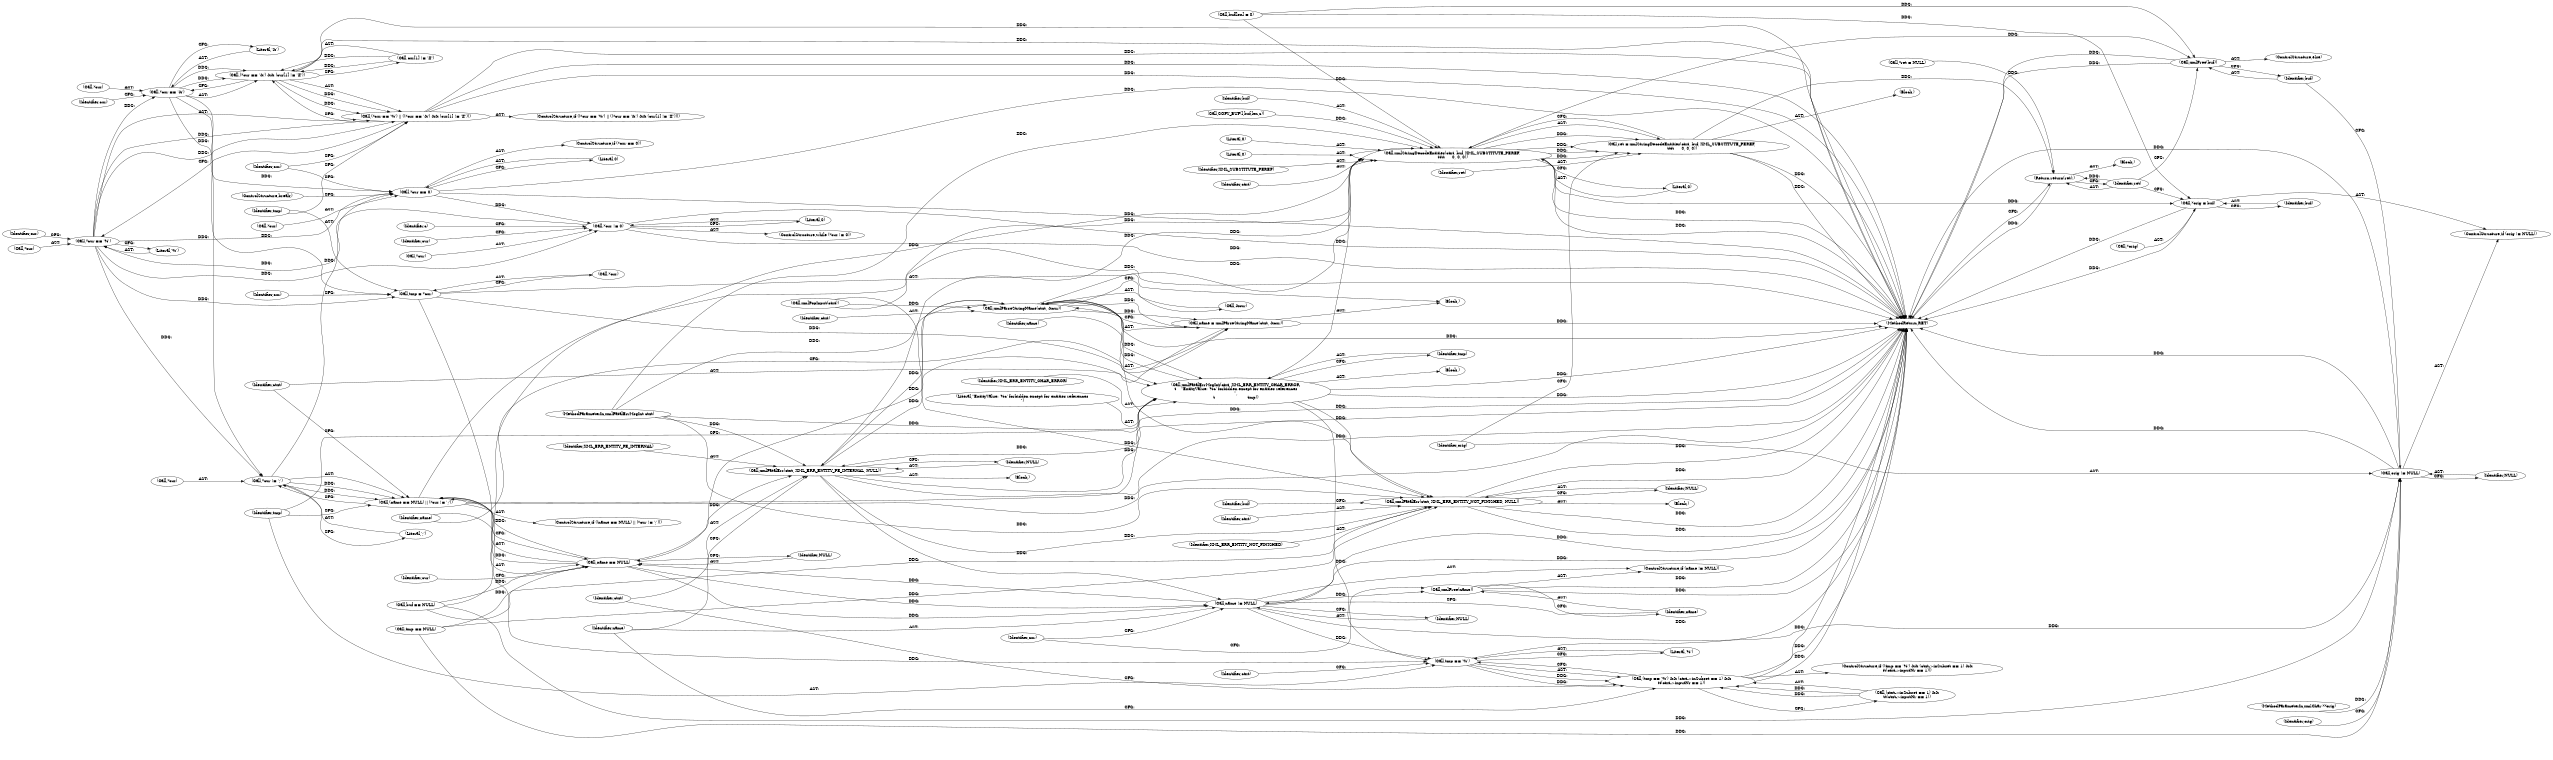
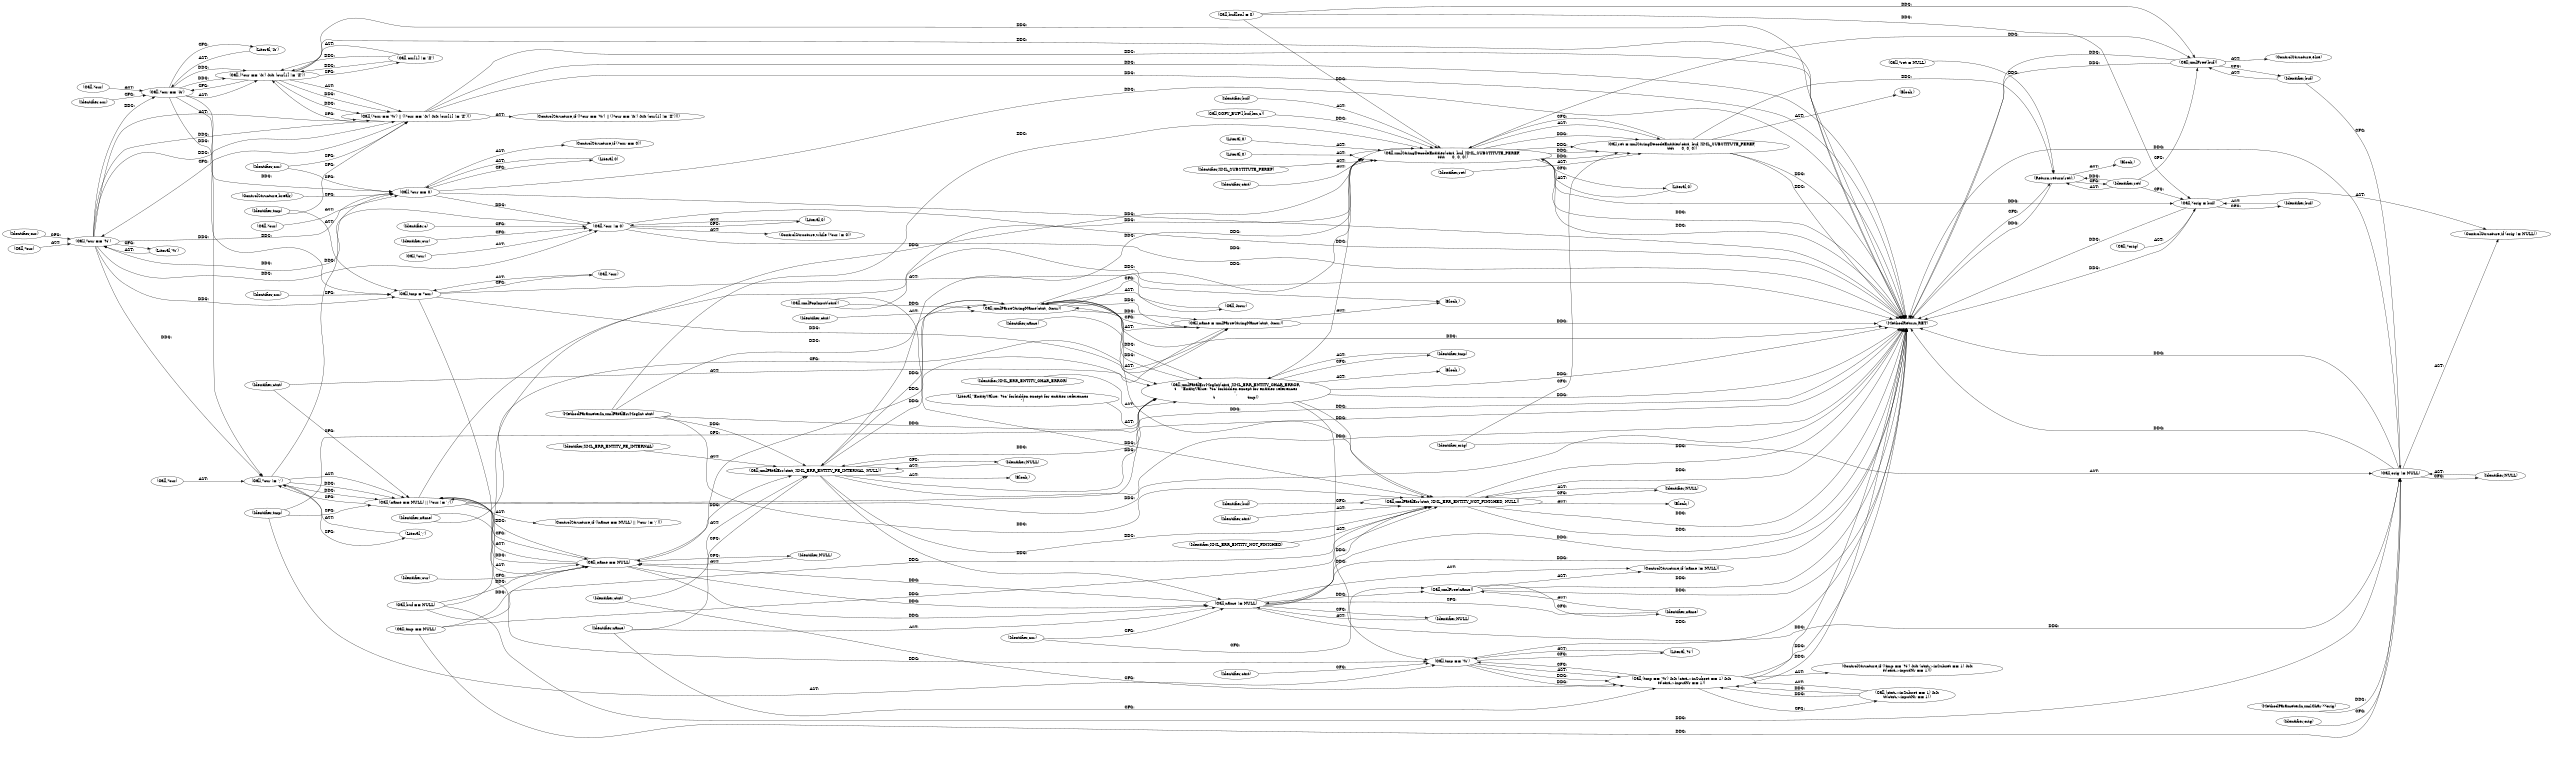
(1336, 640) -> (1339, 556)
